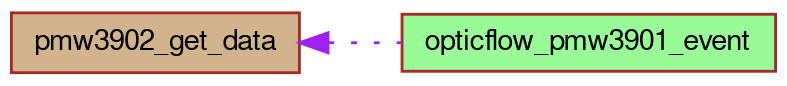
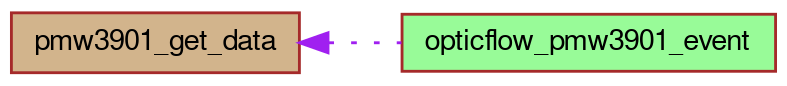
(155, 43) -> (155, 43)
